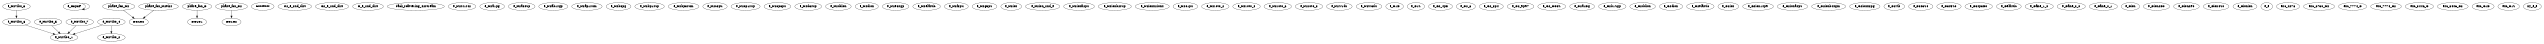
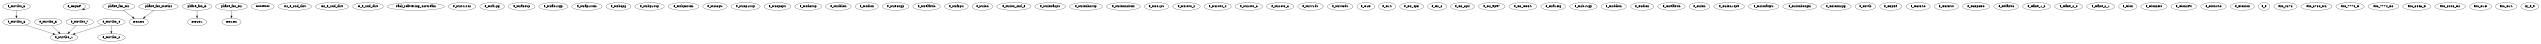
(985, 6) -> none
none -> (1891, 6)
